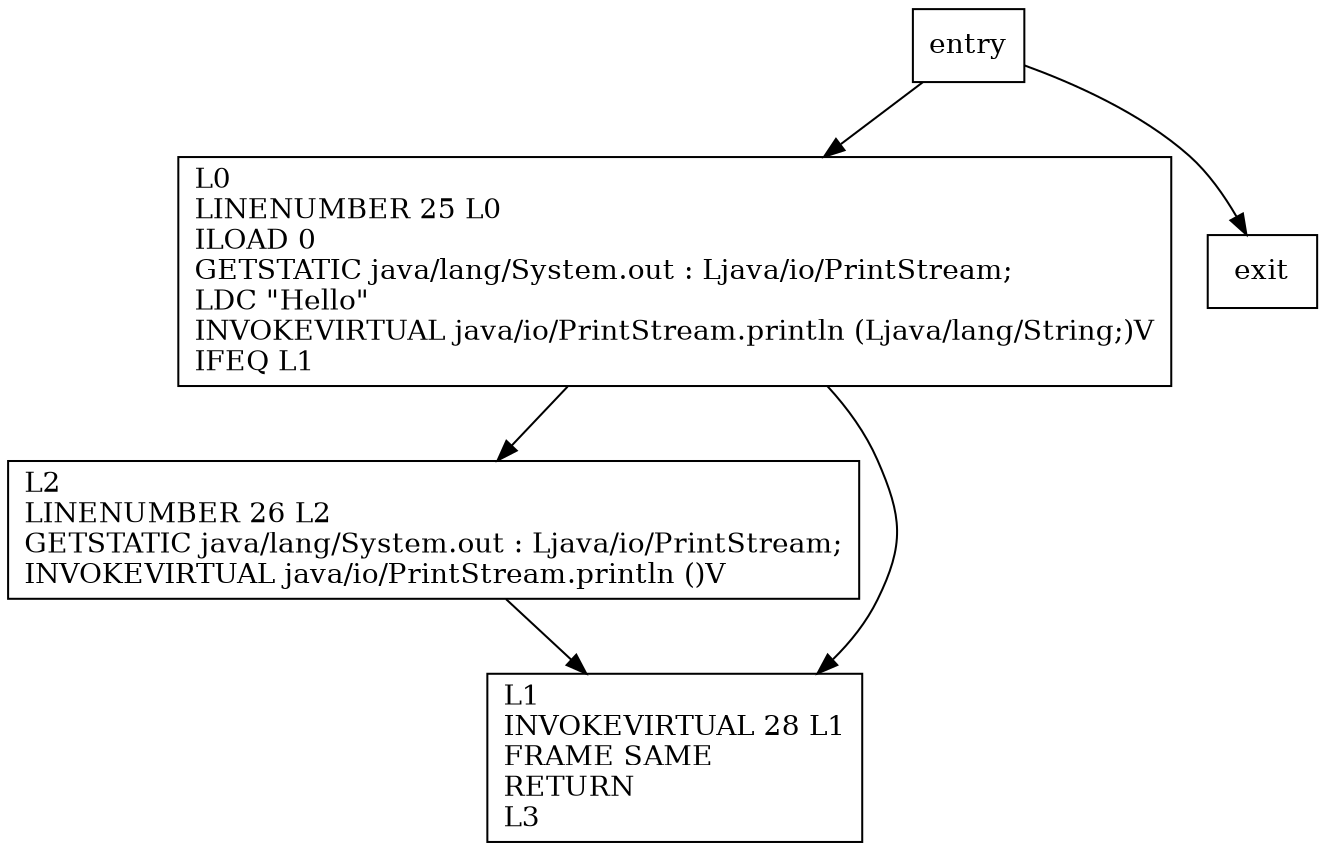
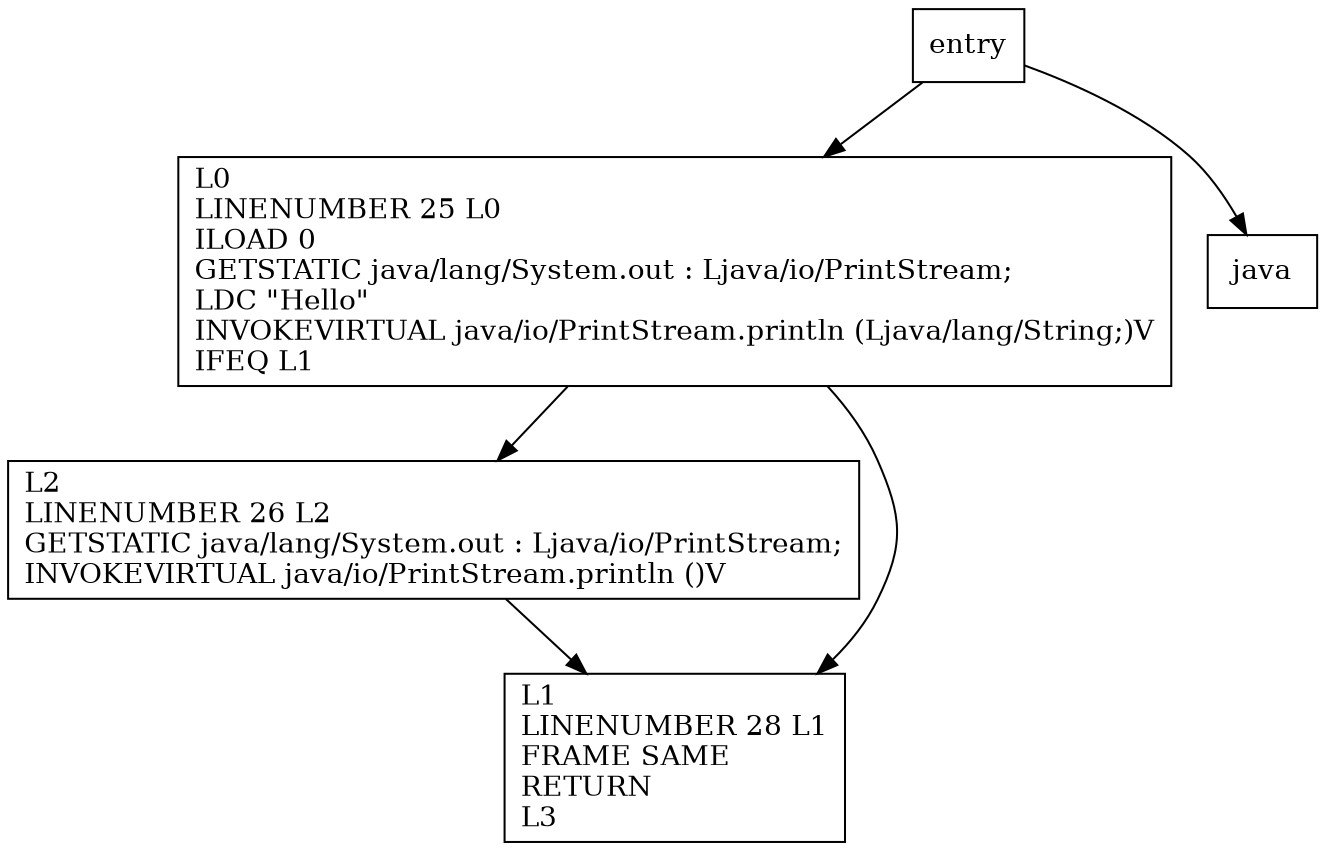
(1262, 272) -> (1262, 272)
(675, 758) -> (675, 758)
